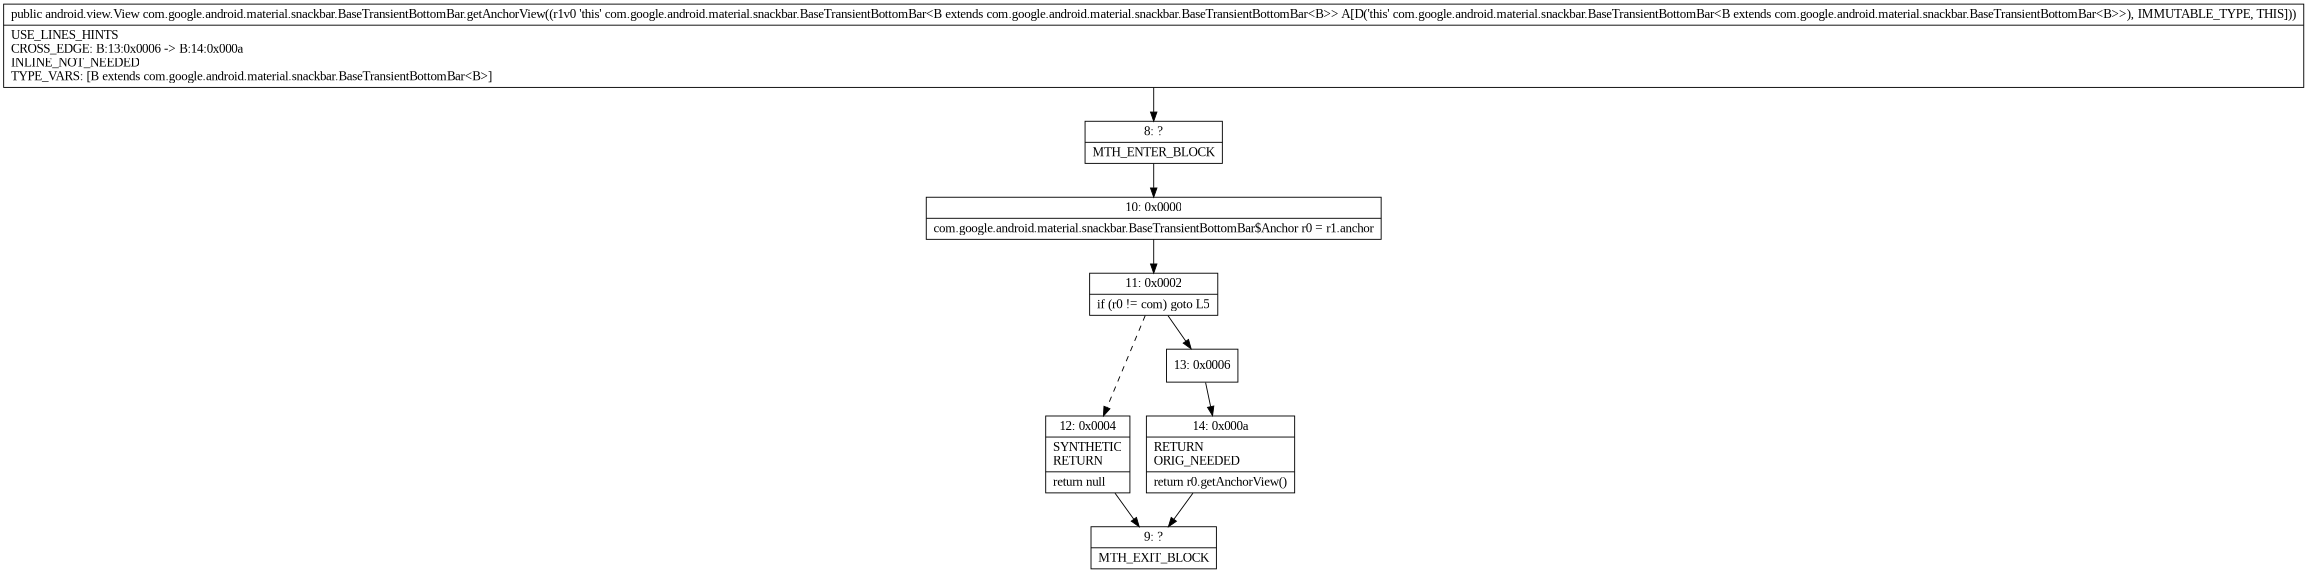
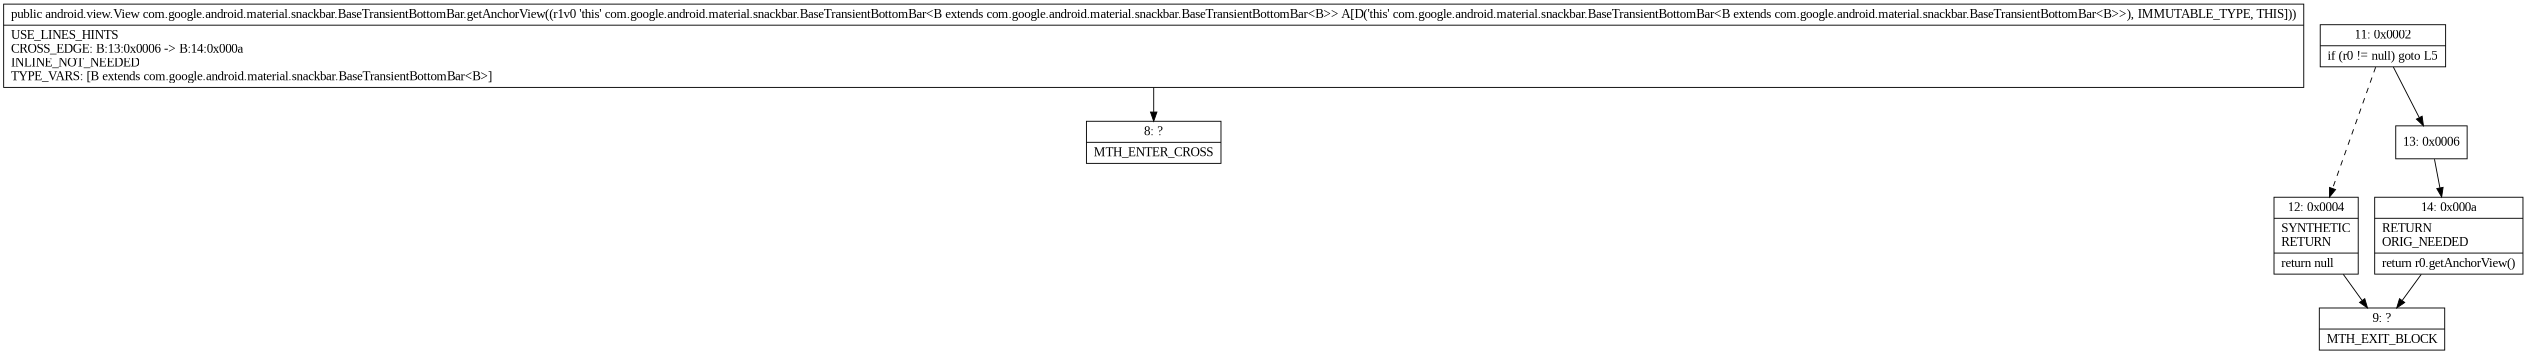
(1154, 152) -> (1154, 152)
(1154, 218) -> none
(1154, 304) -> (2383, 56)
